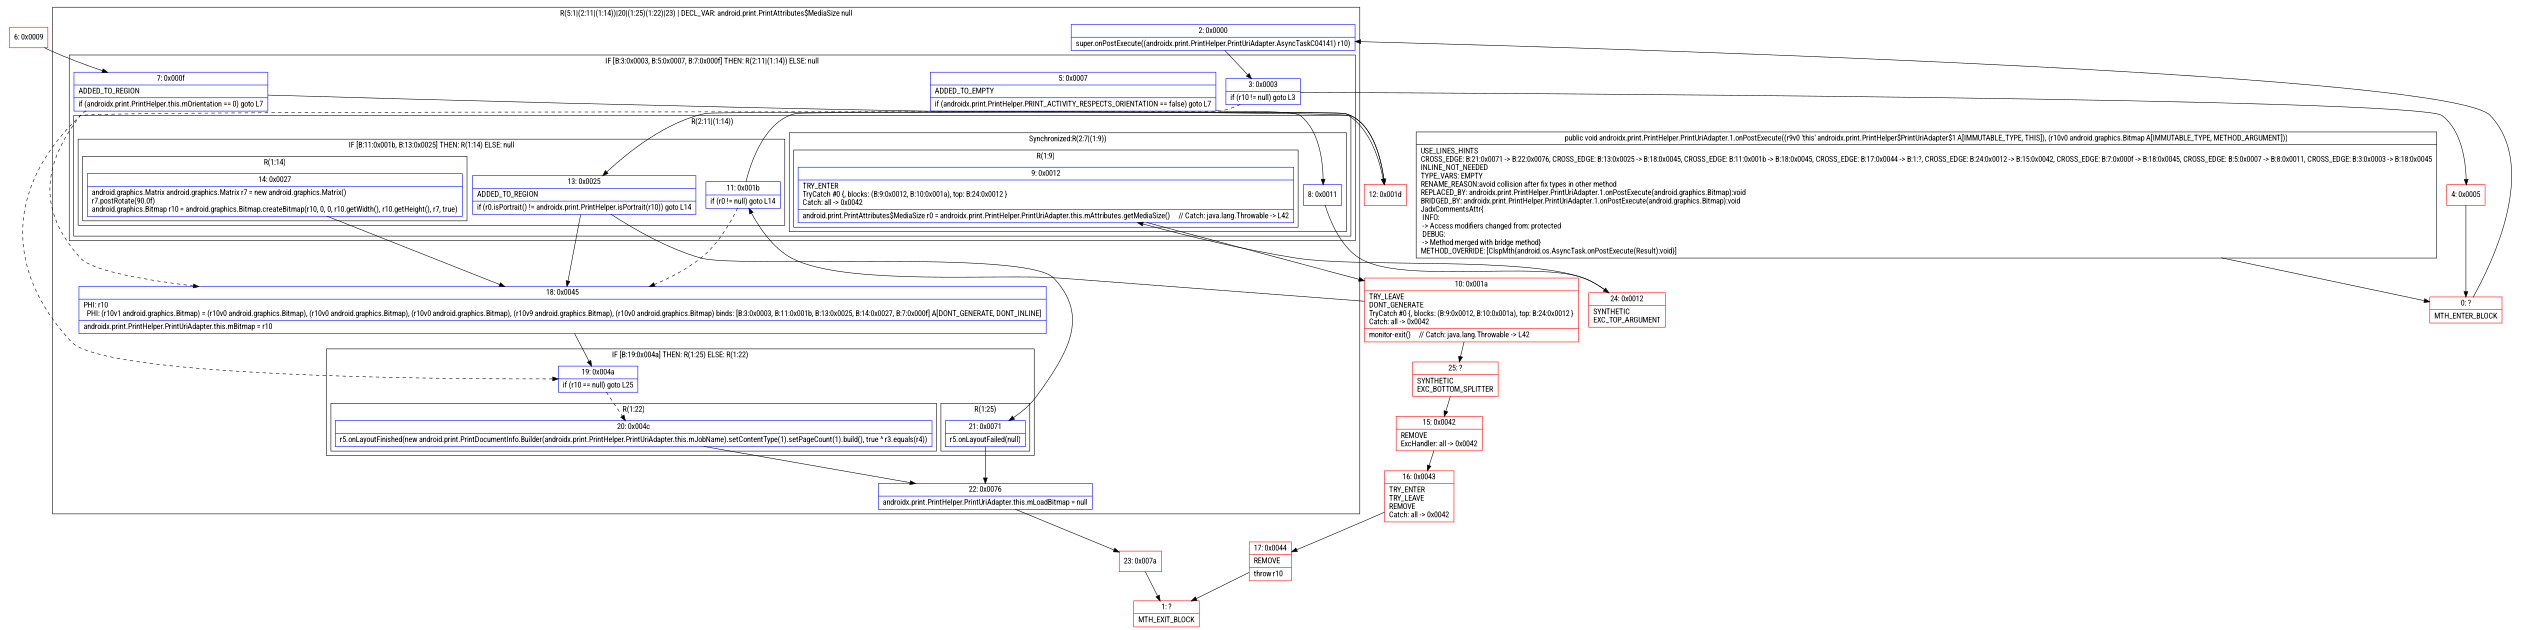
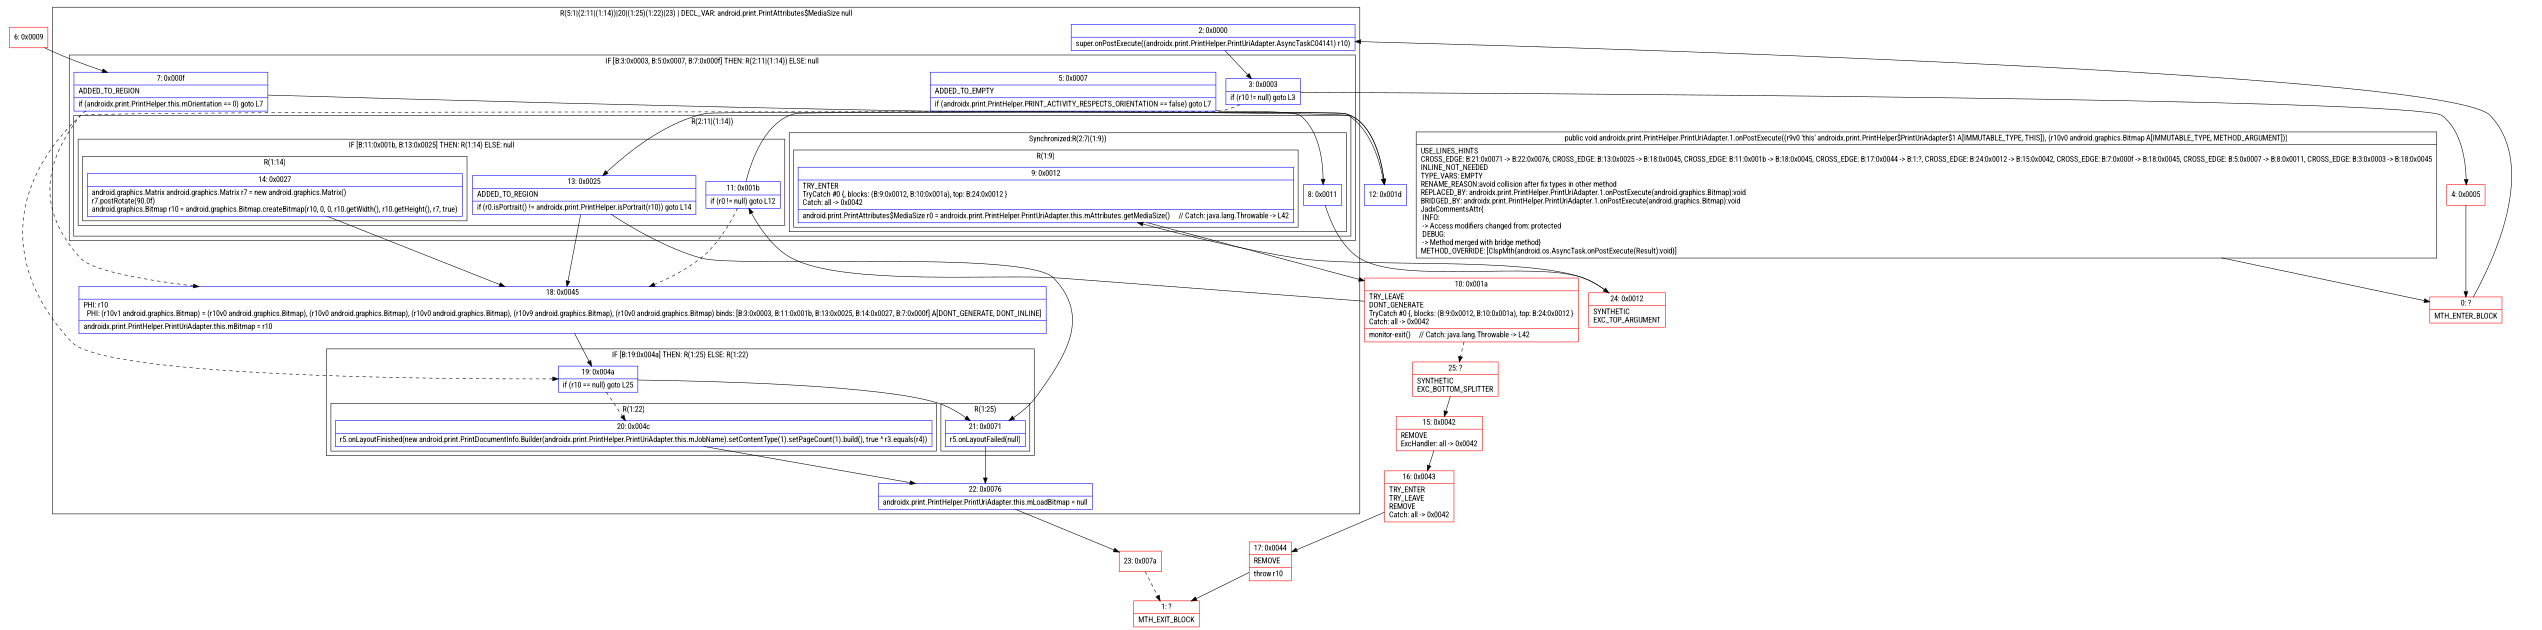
(1385, 195) -> (1385, 195)
(743, 201) -> (743, 201)
(1462, 349) -> (1462, 349)
none -> (804, 386)
(1151, 584) -> (1151, 584)
